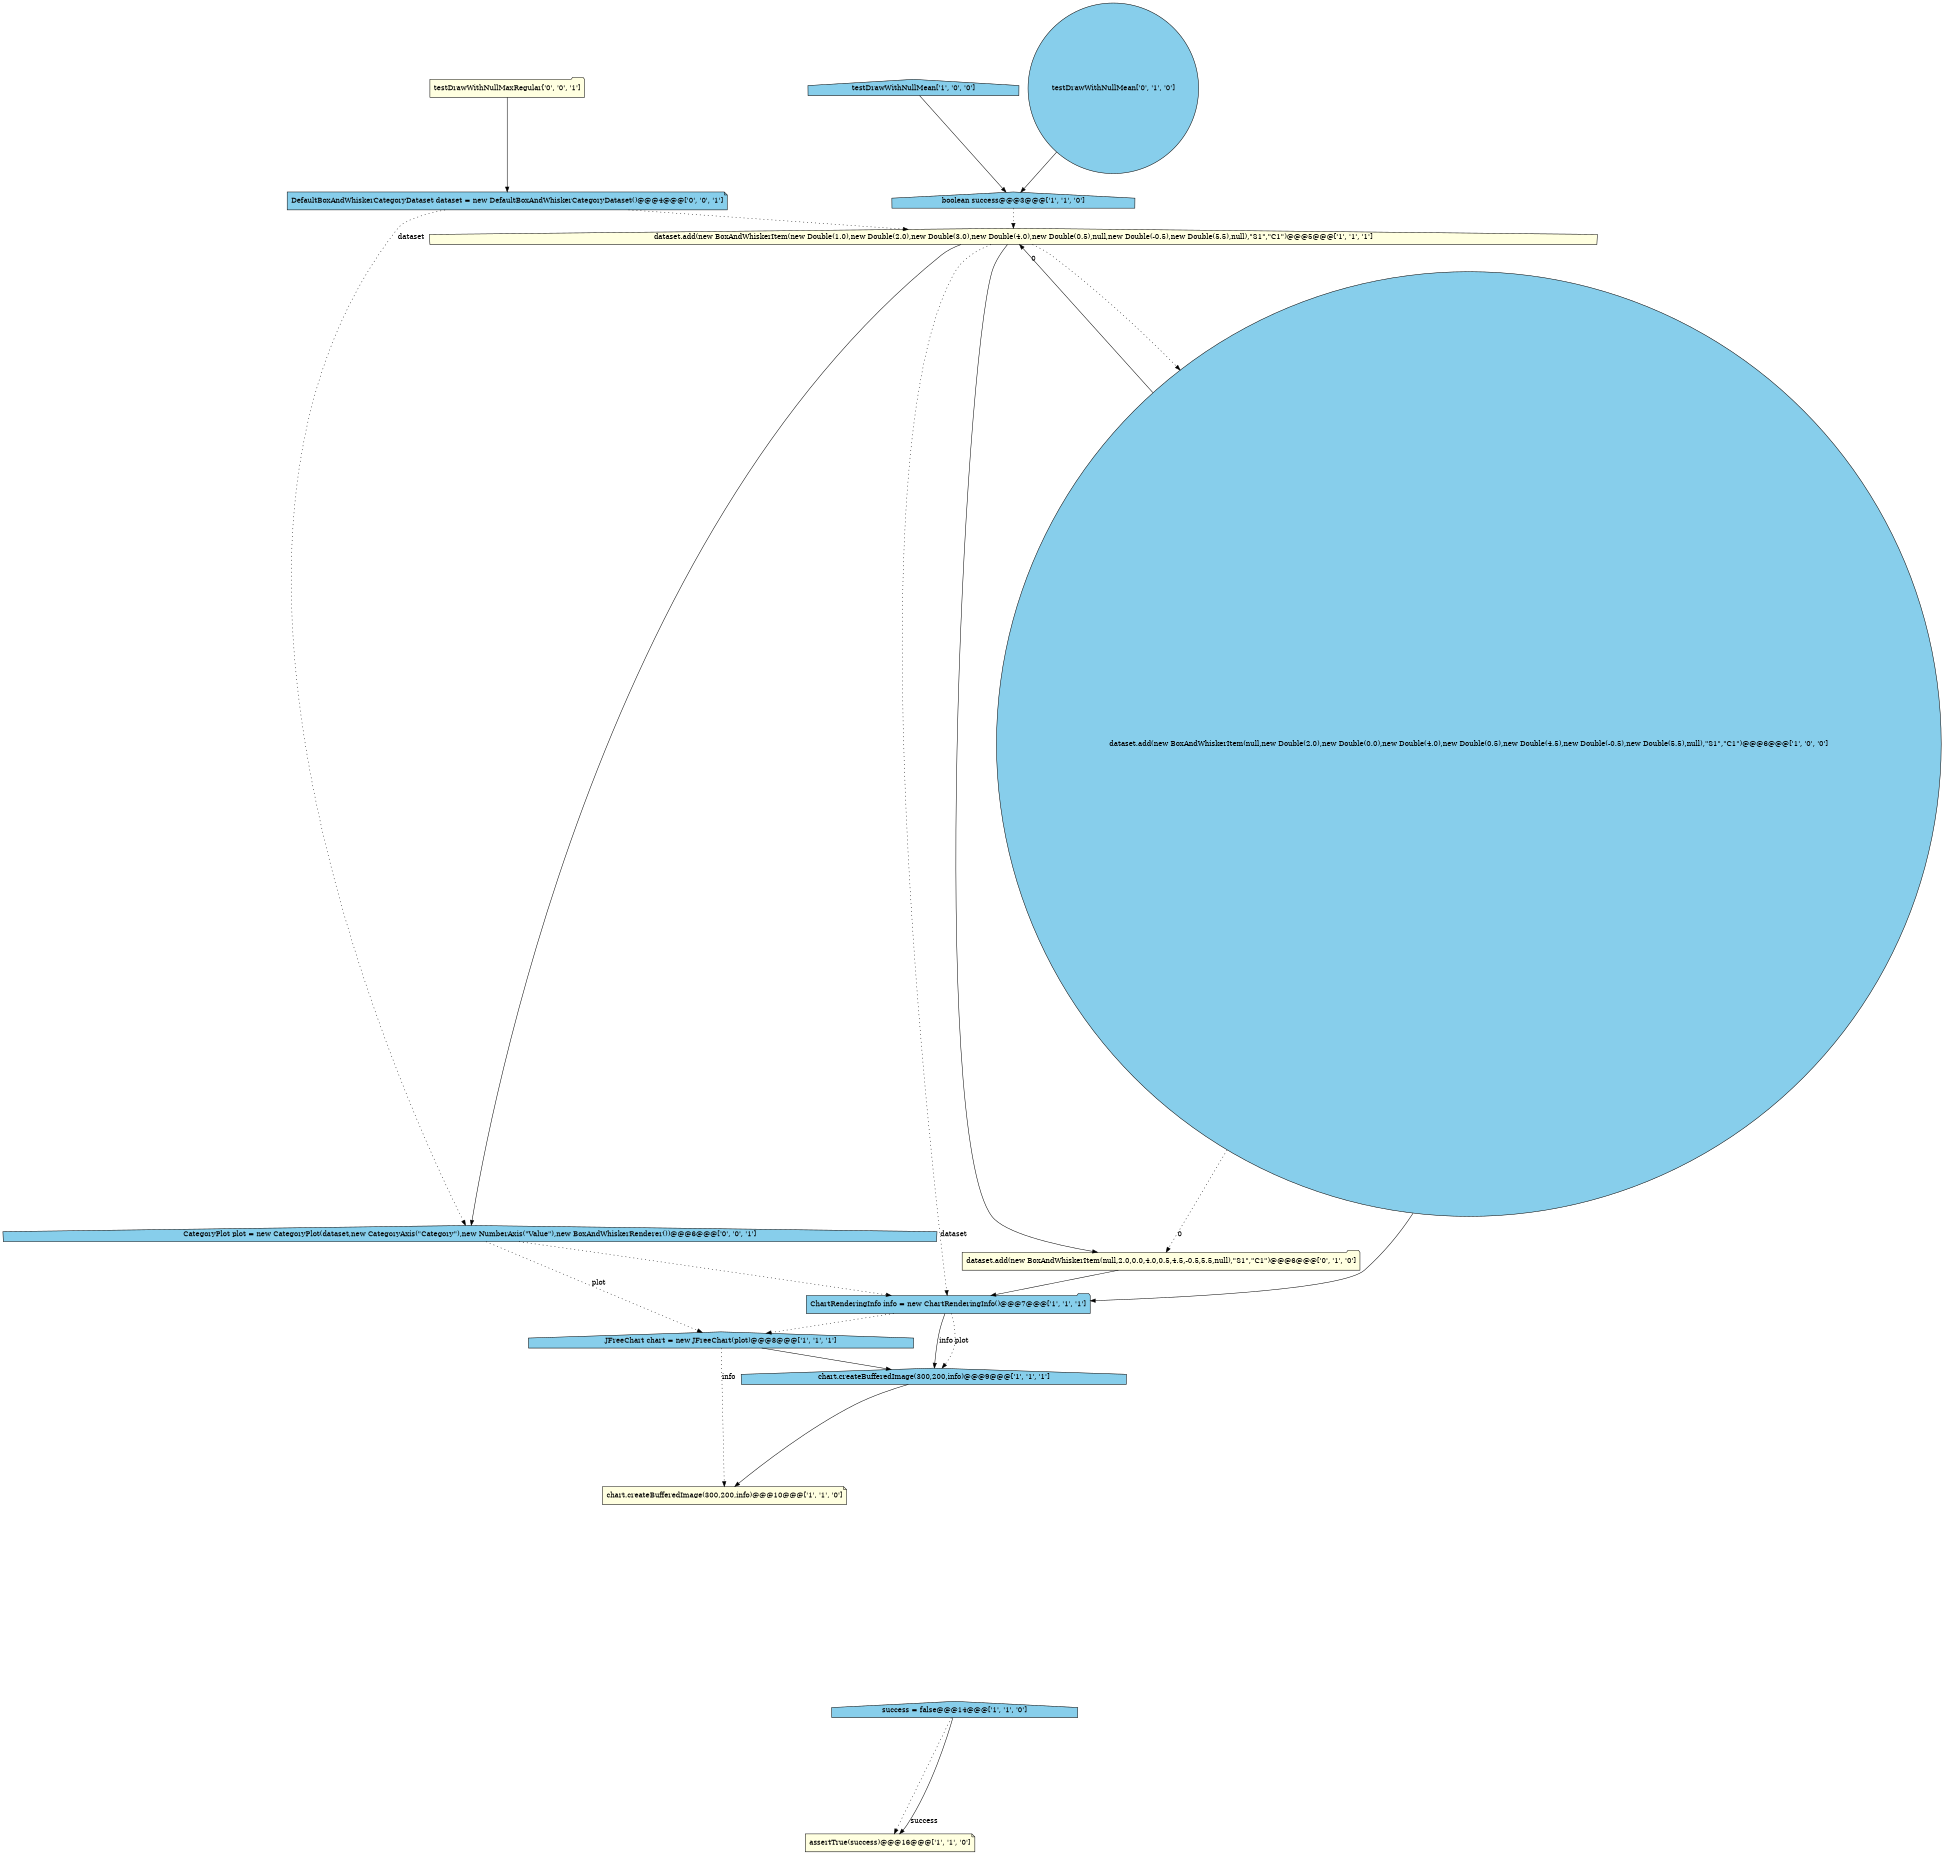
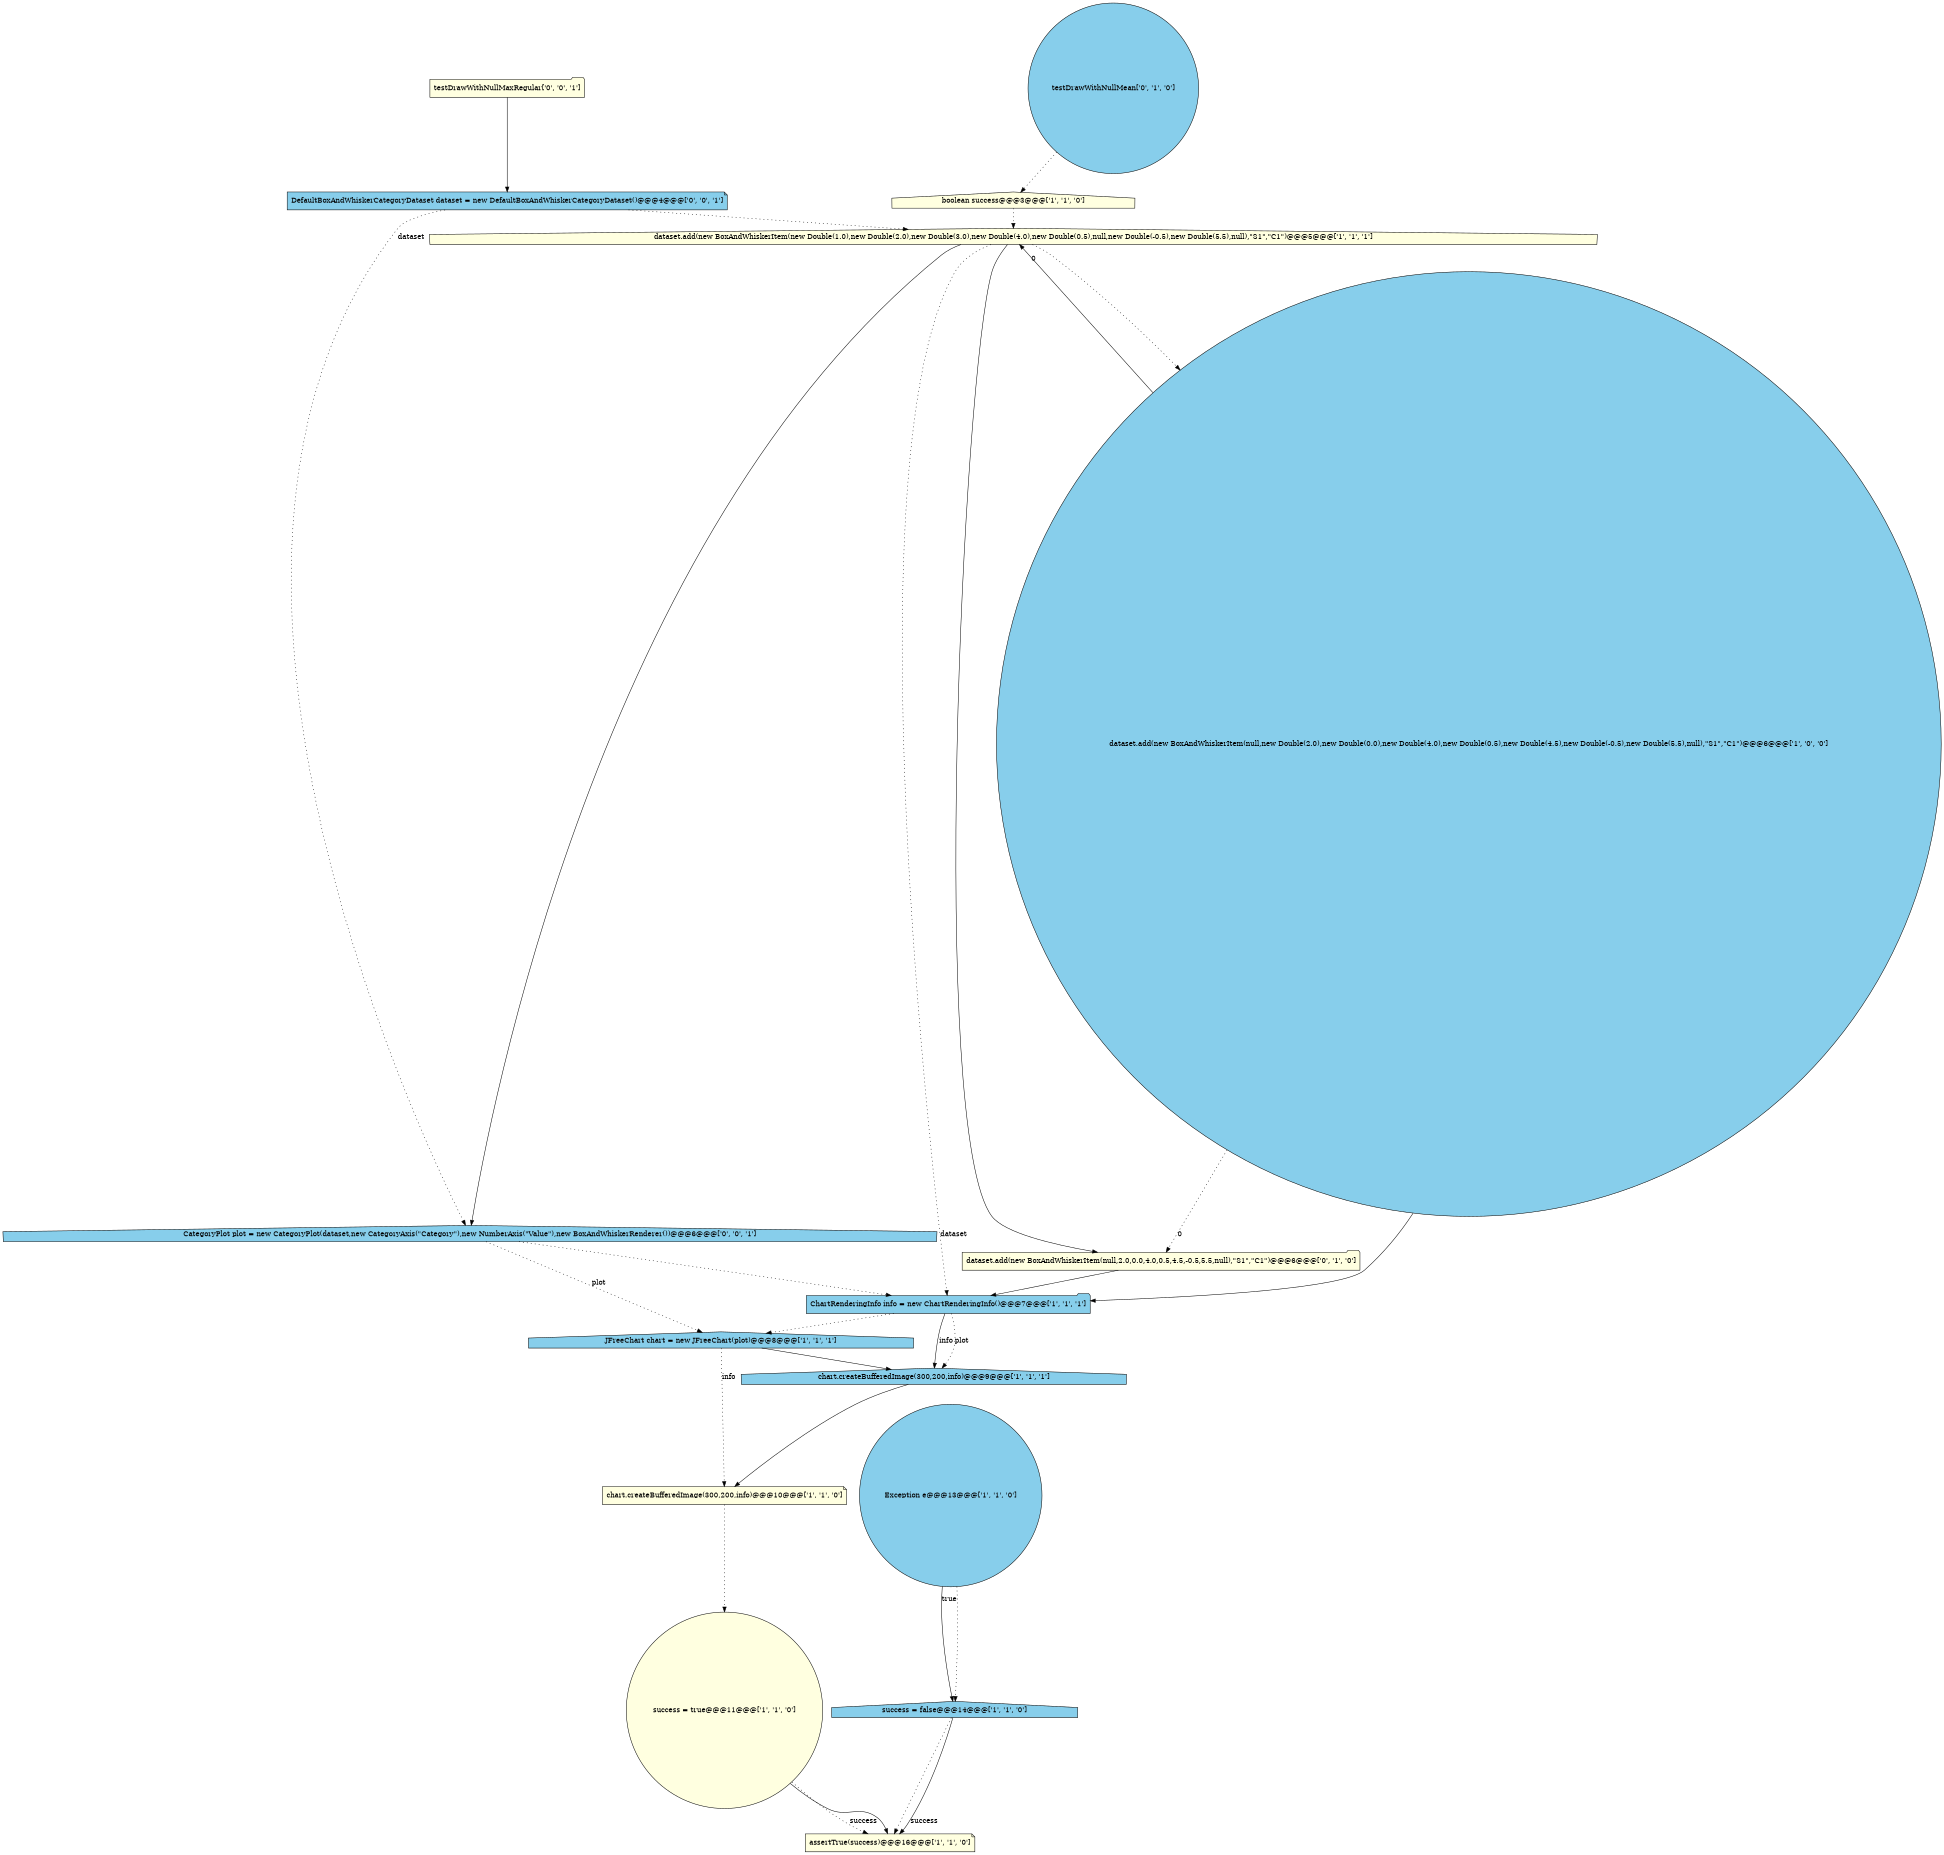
(913, 88) -> none
(1040, 170) -> (1040, 170)
(1013, 201) -> (1013, 201)
none -> (951, 1496)
none -> (725, 1710)
